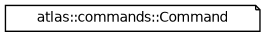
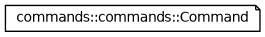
(133, 18) -> (133, 18)
